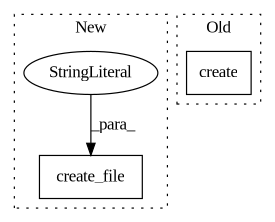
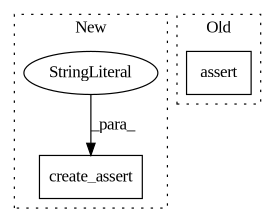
(219, 73) -> (219, 73)
(91, 177) -> (91, 177)
